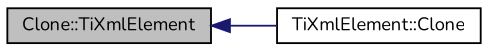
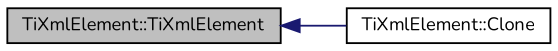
(109, 26) -> (144, 26)
